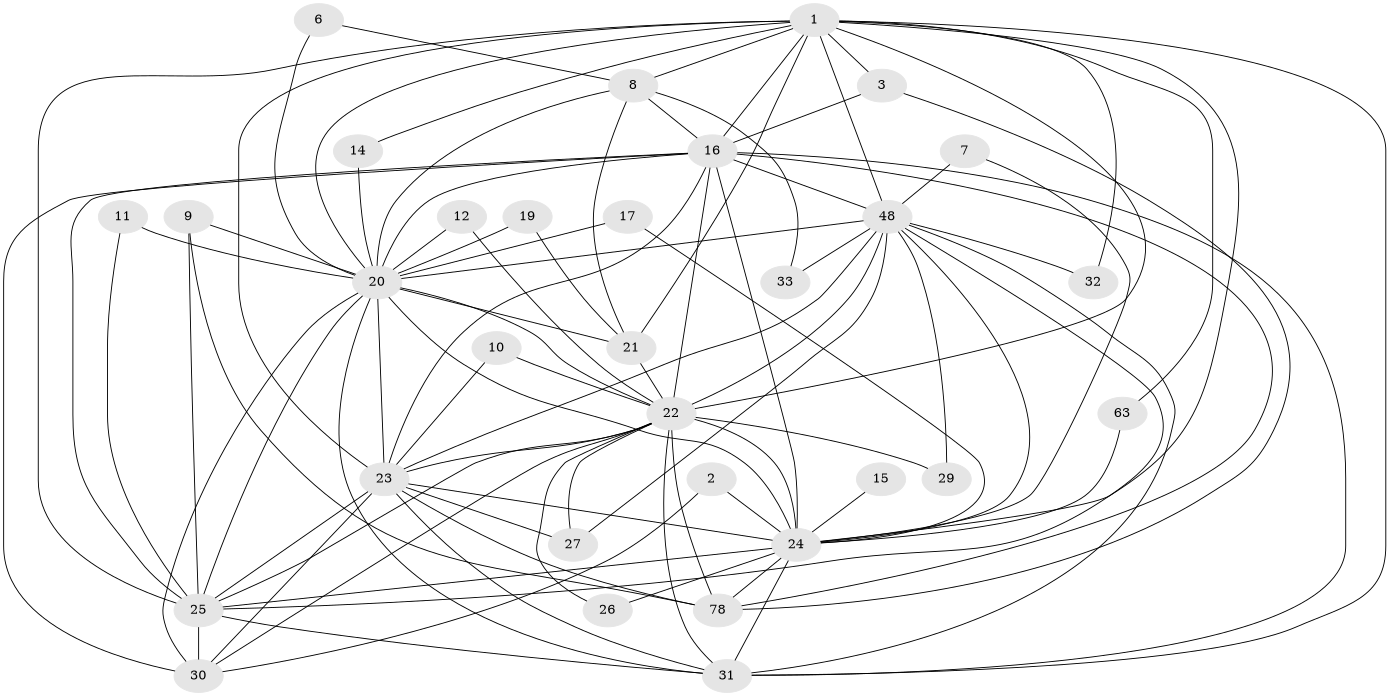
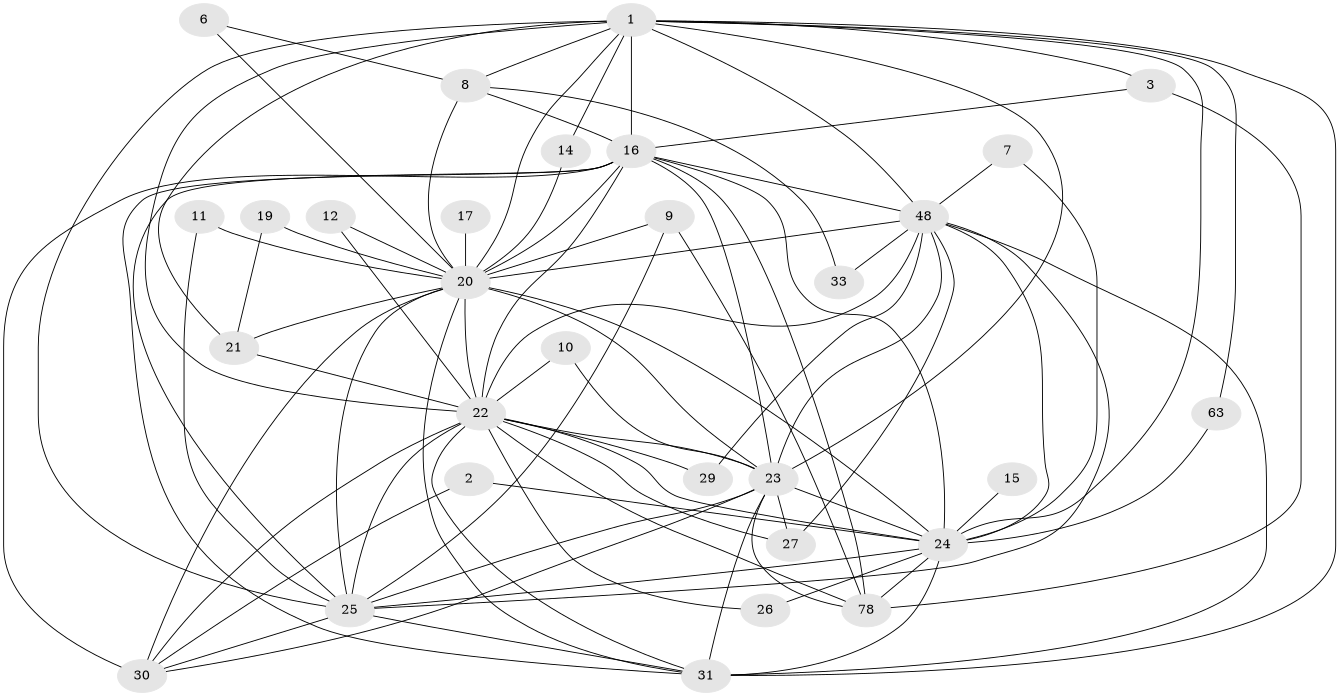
(594, 217) -> none
(1093, 282) -> none
(899, 401) -> none
